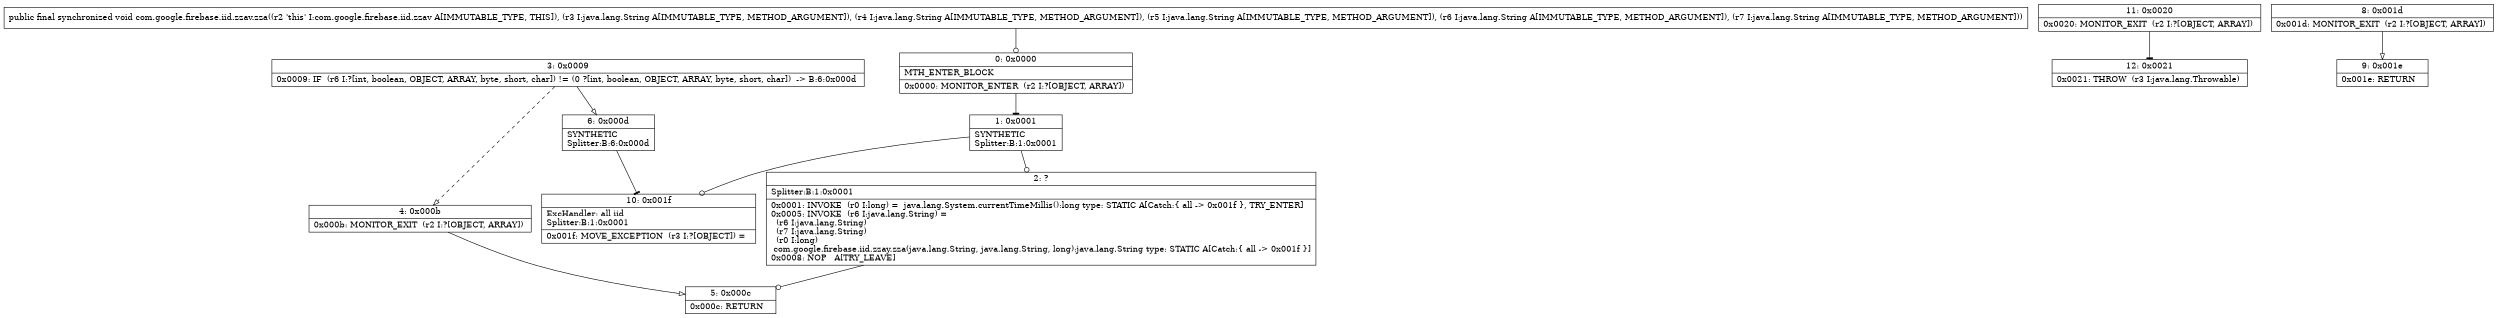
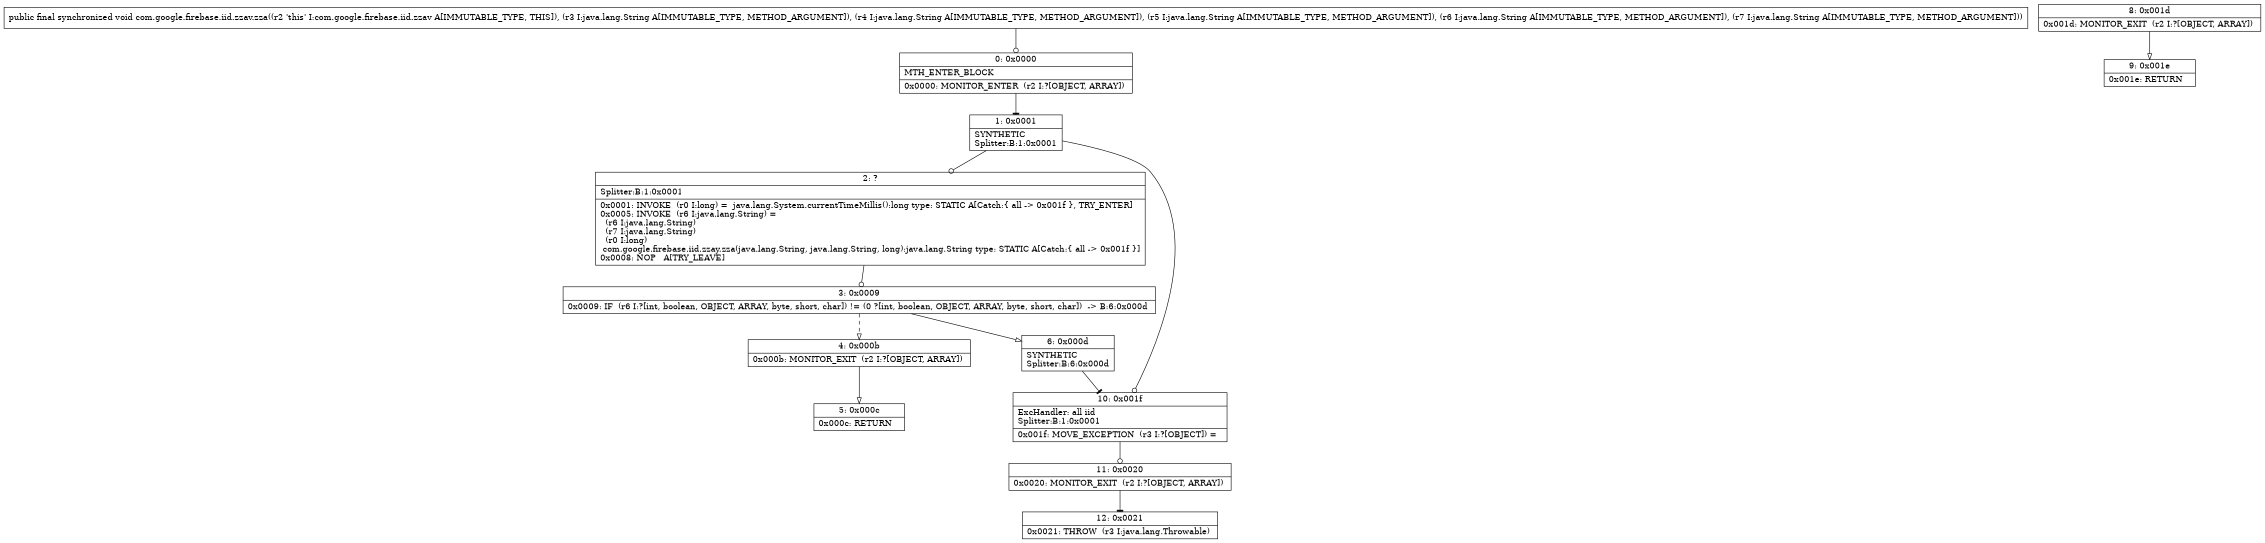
(822, 276) -> (863, 274)
none -> (1120, 450)
